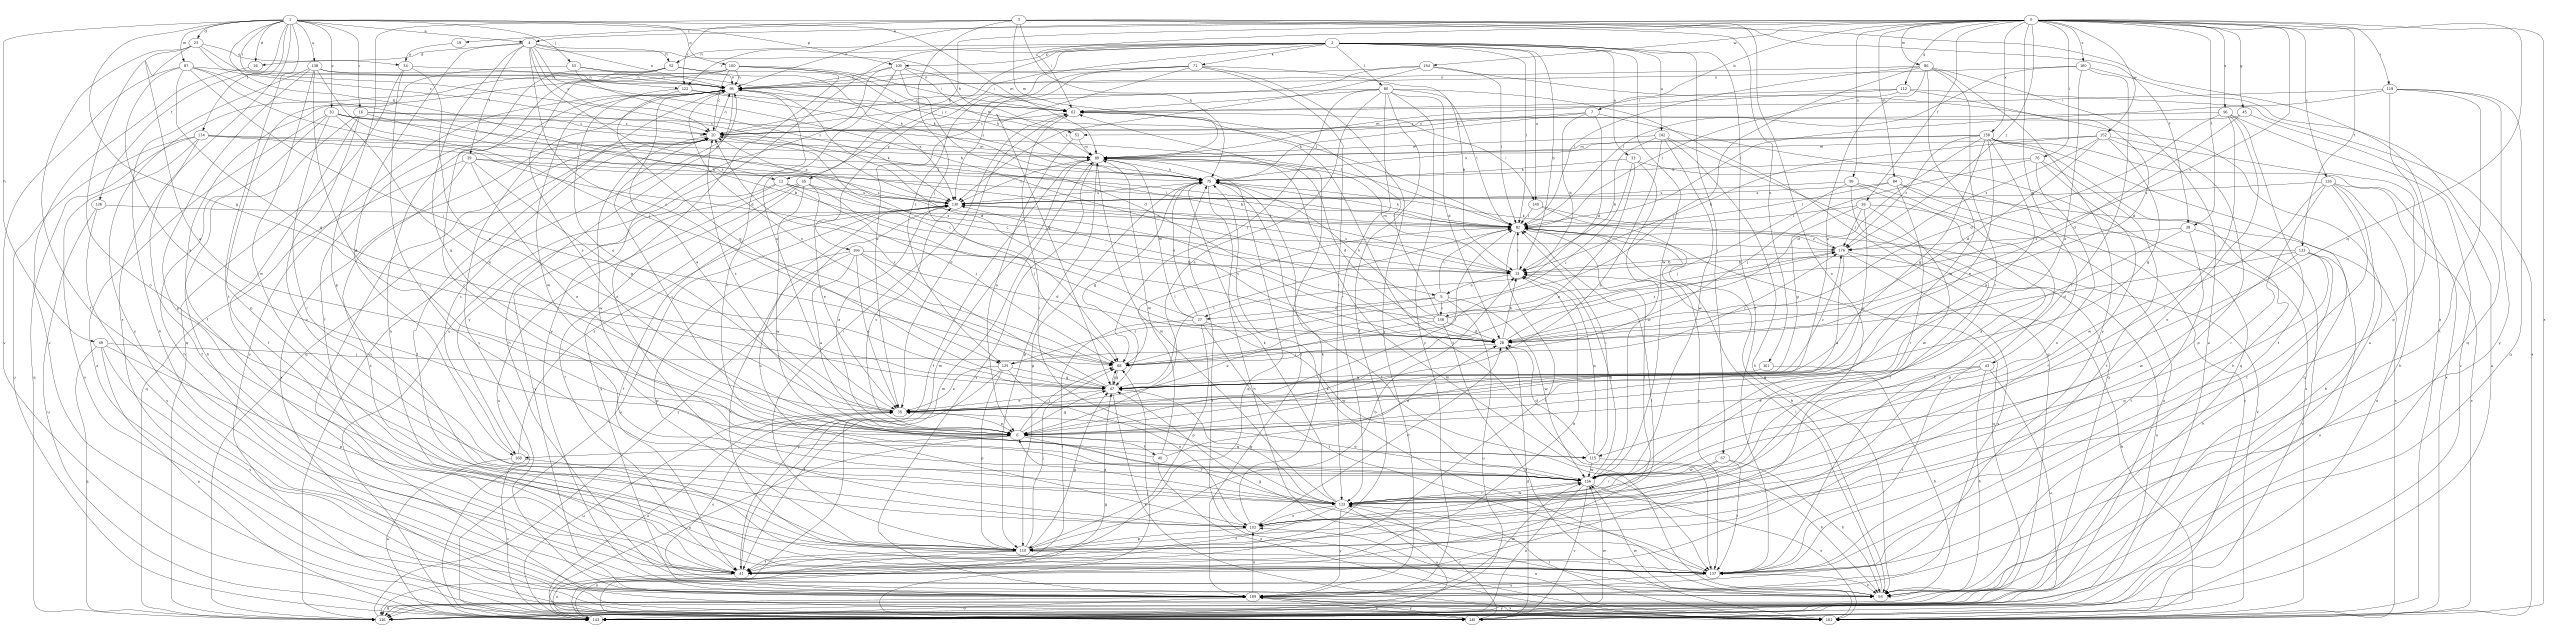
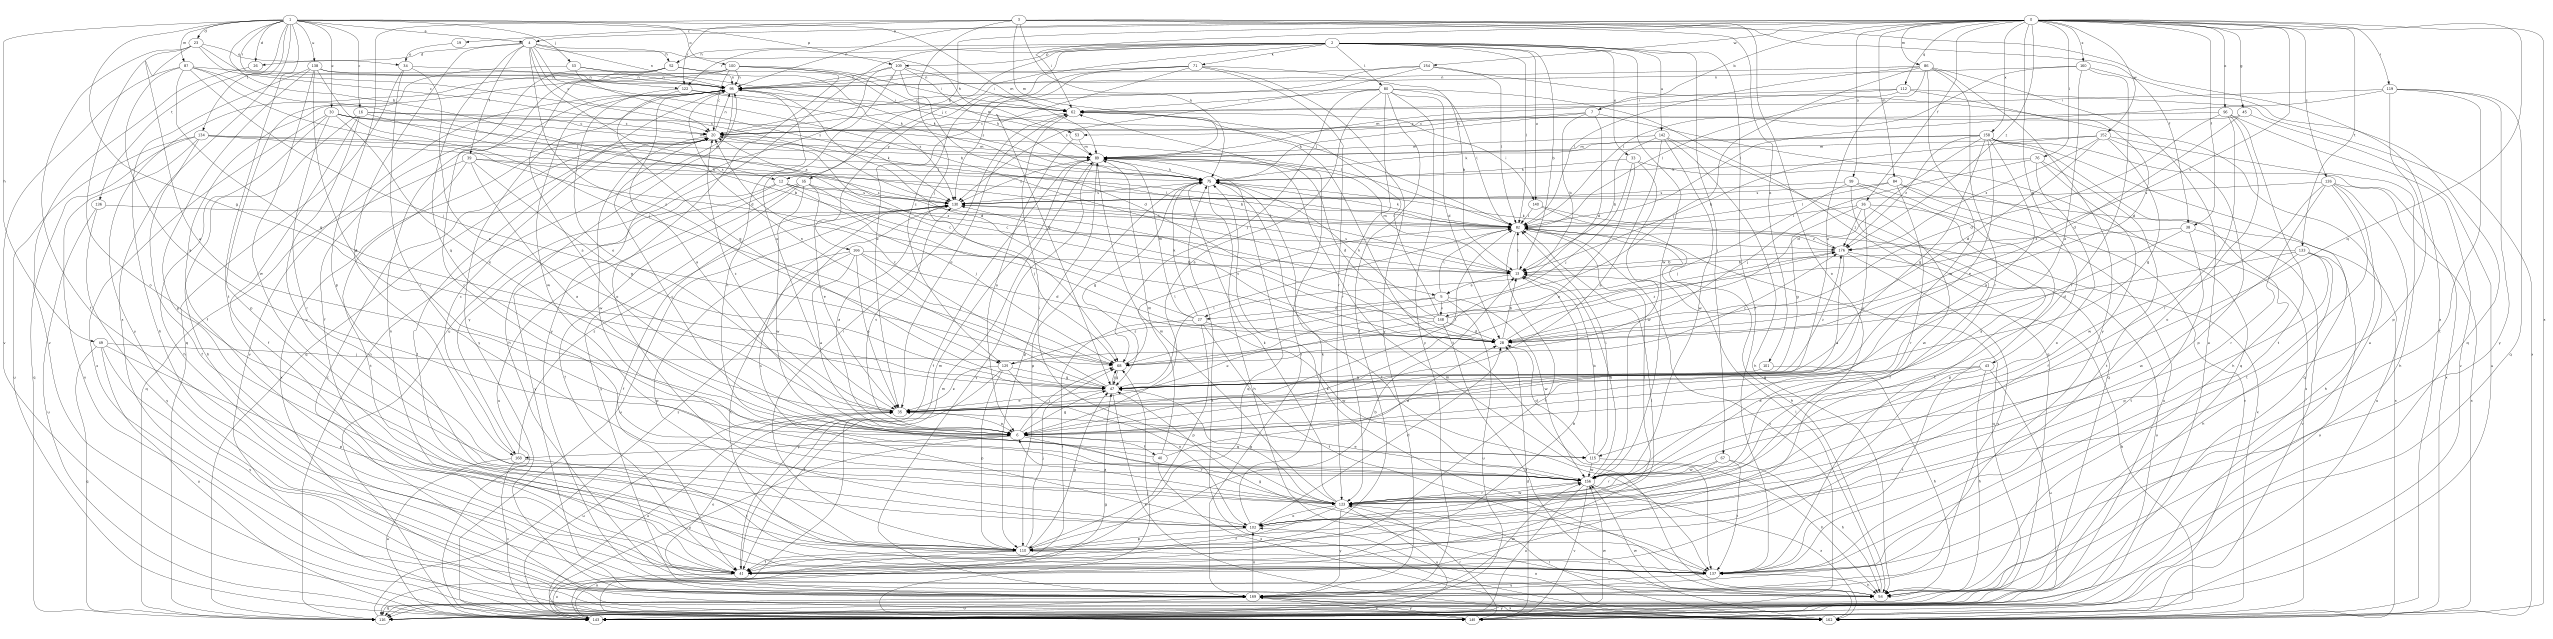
(1699, 342) -> (1832, 499)
(1266, 355) -> none
